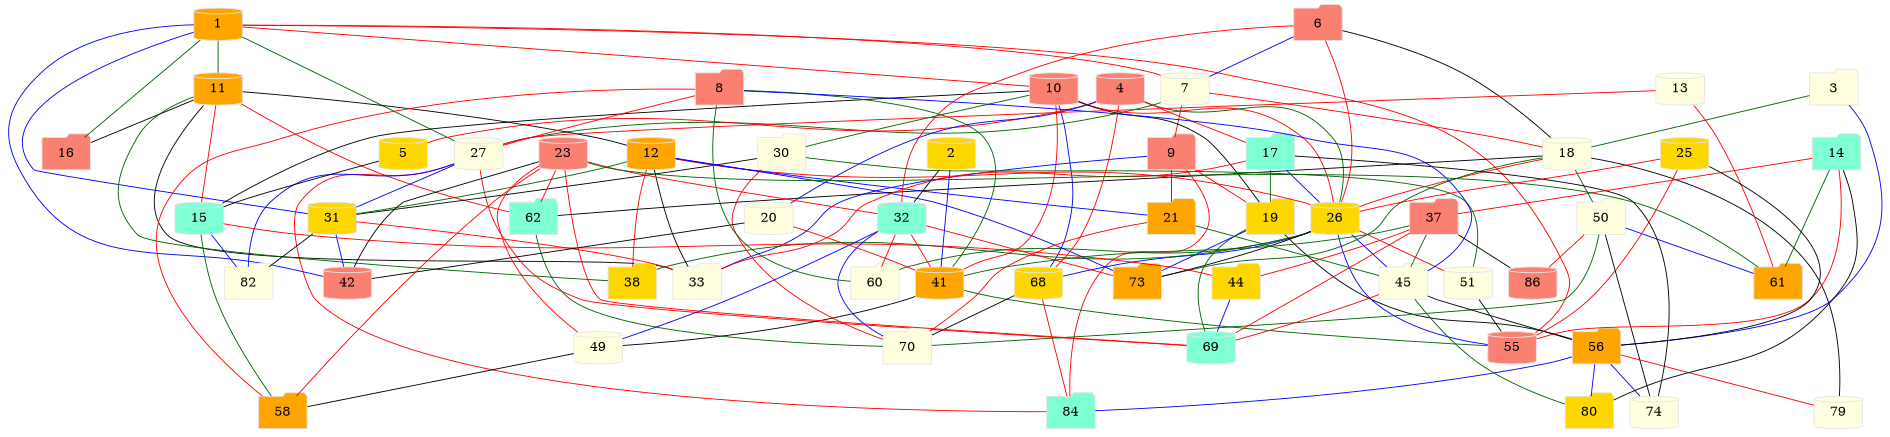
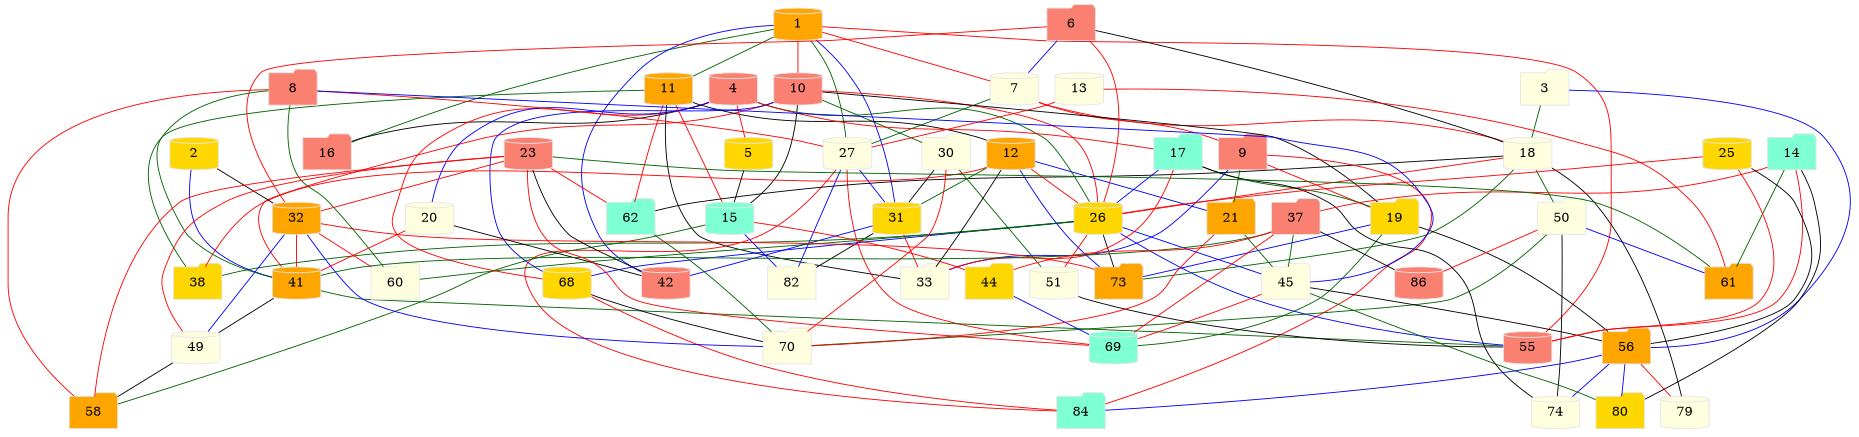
(142, 121) -> (548, 123)
(902, 218) -> (297, 218)
